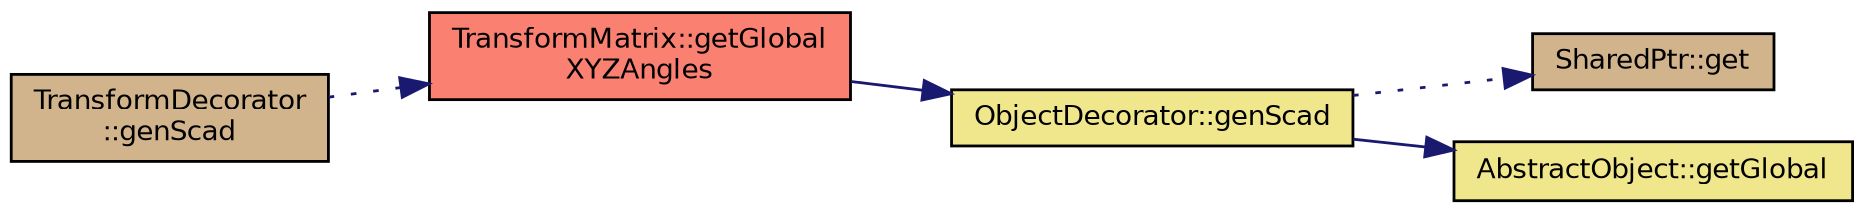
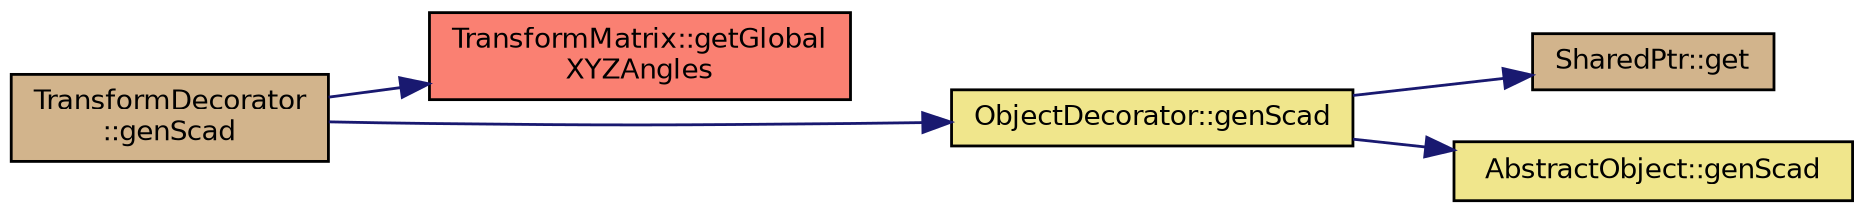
(887, 86) -> (626, 125)
(1428, 87) -> (1428, 87)
(364, 92) -> (364, 92)
(1653, 171) -> (1653, 171)
